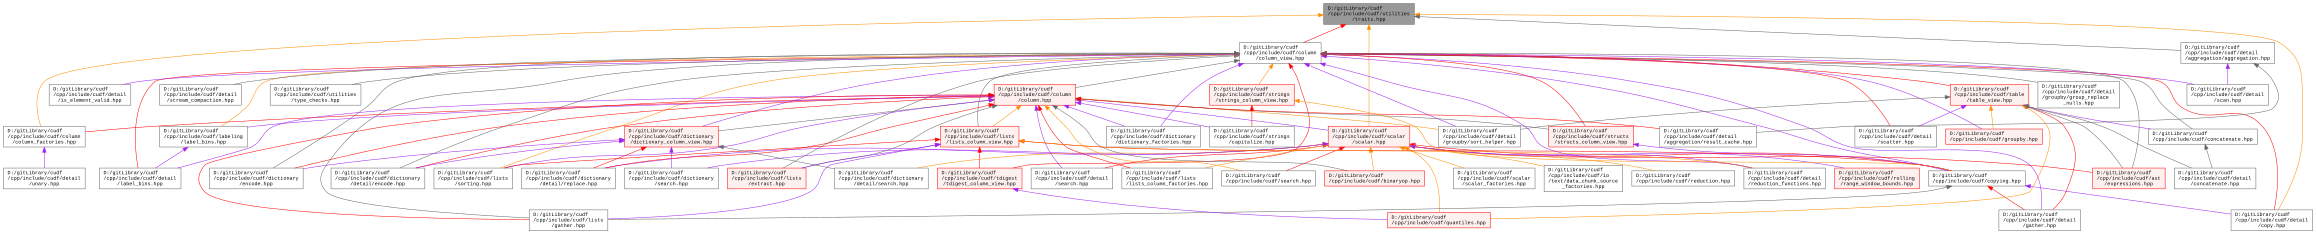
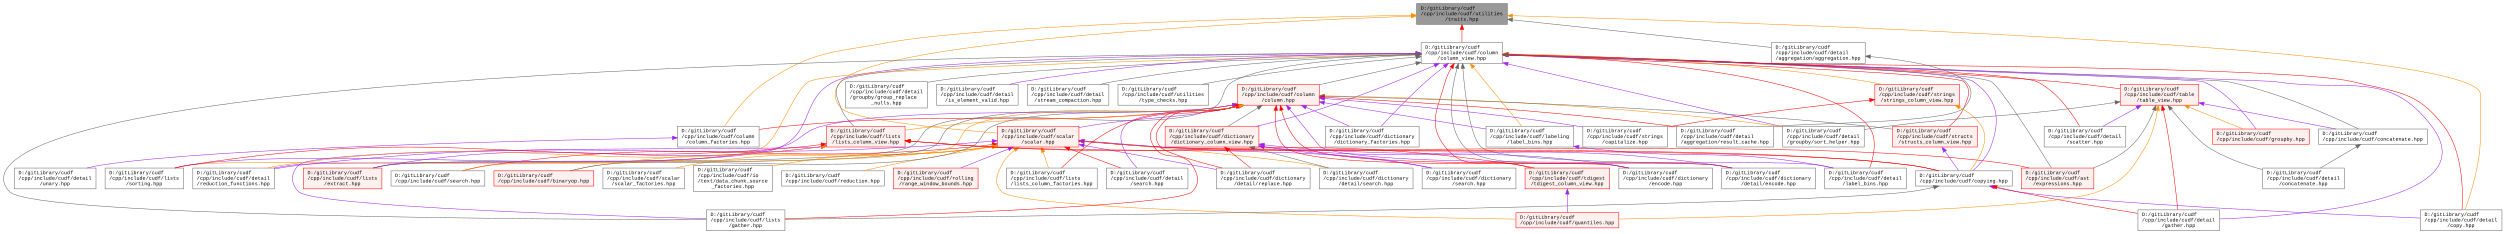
(2228, 95) -> none
